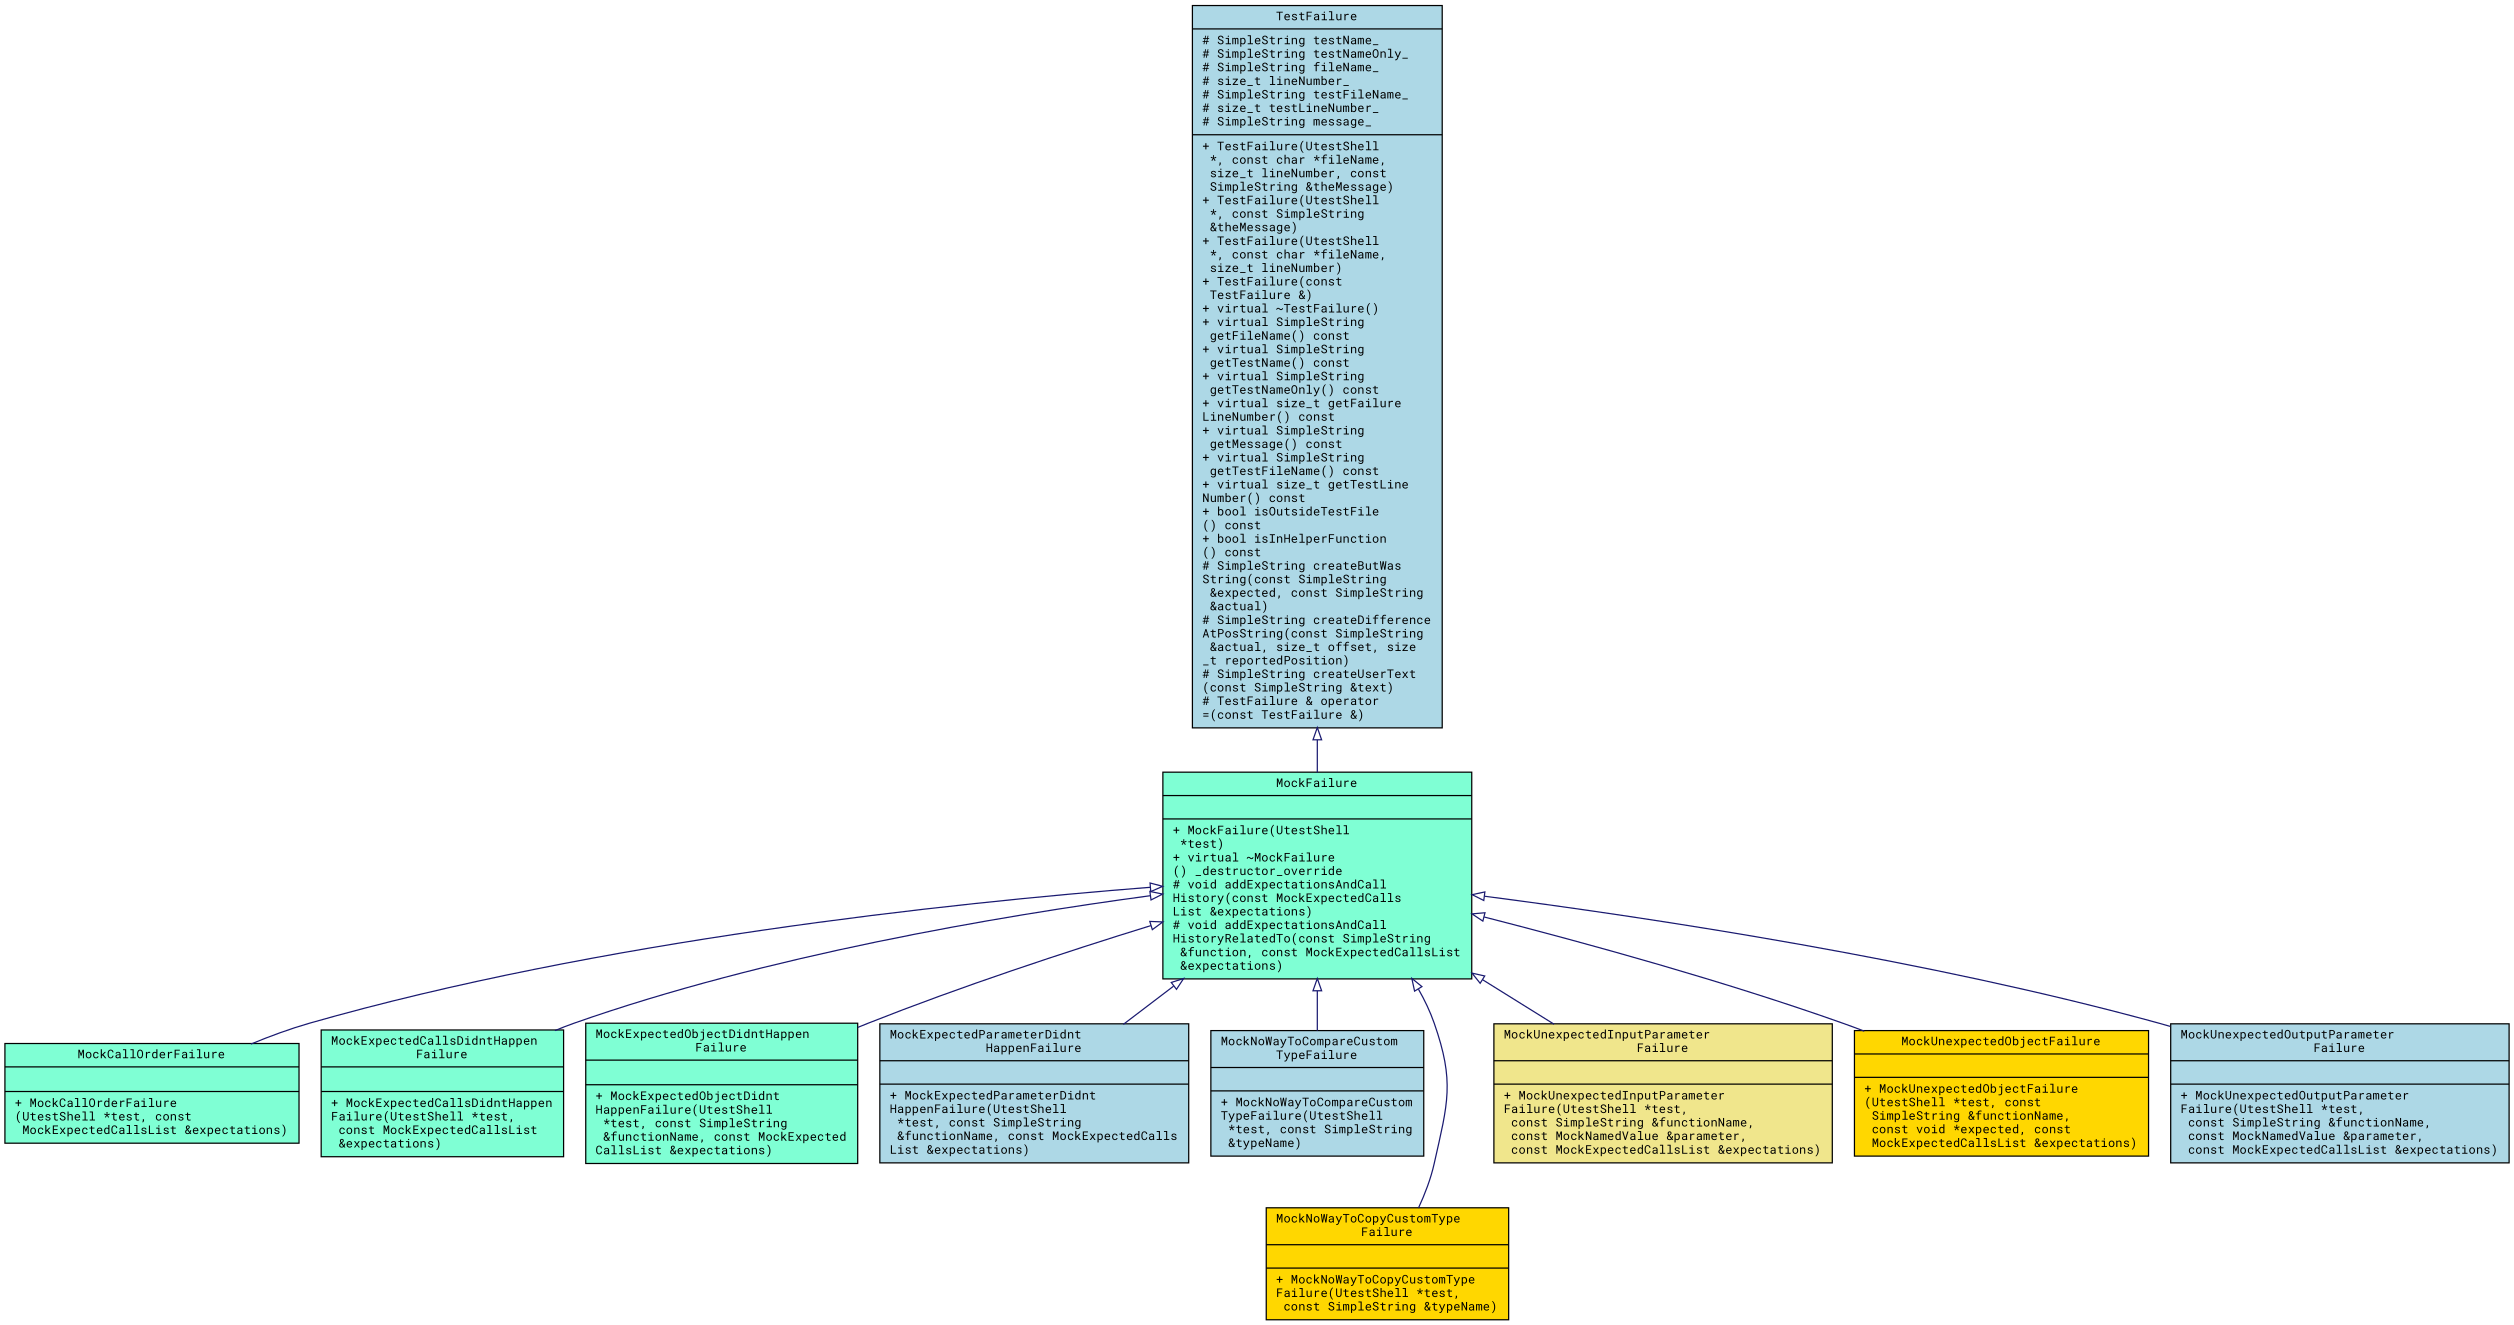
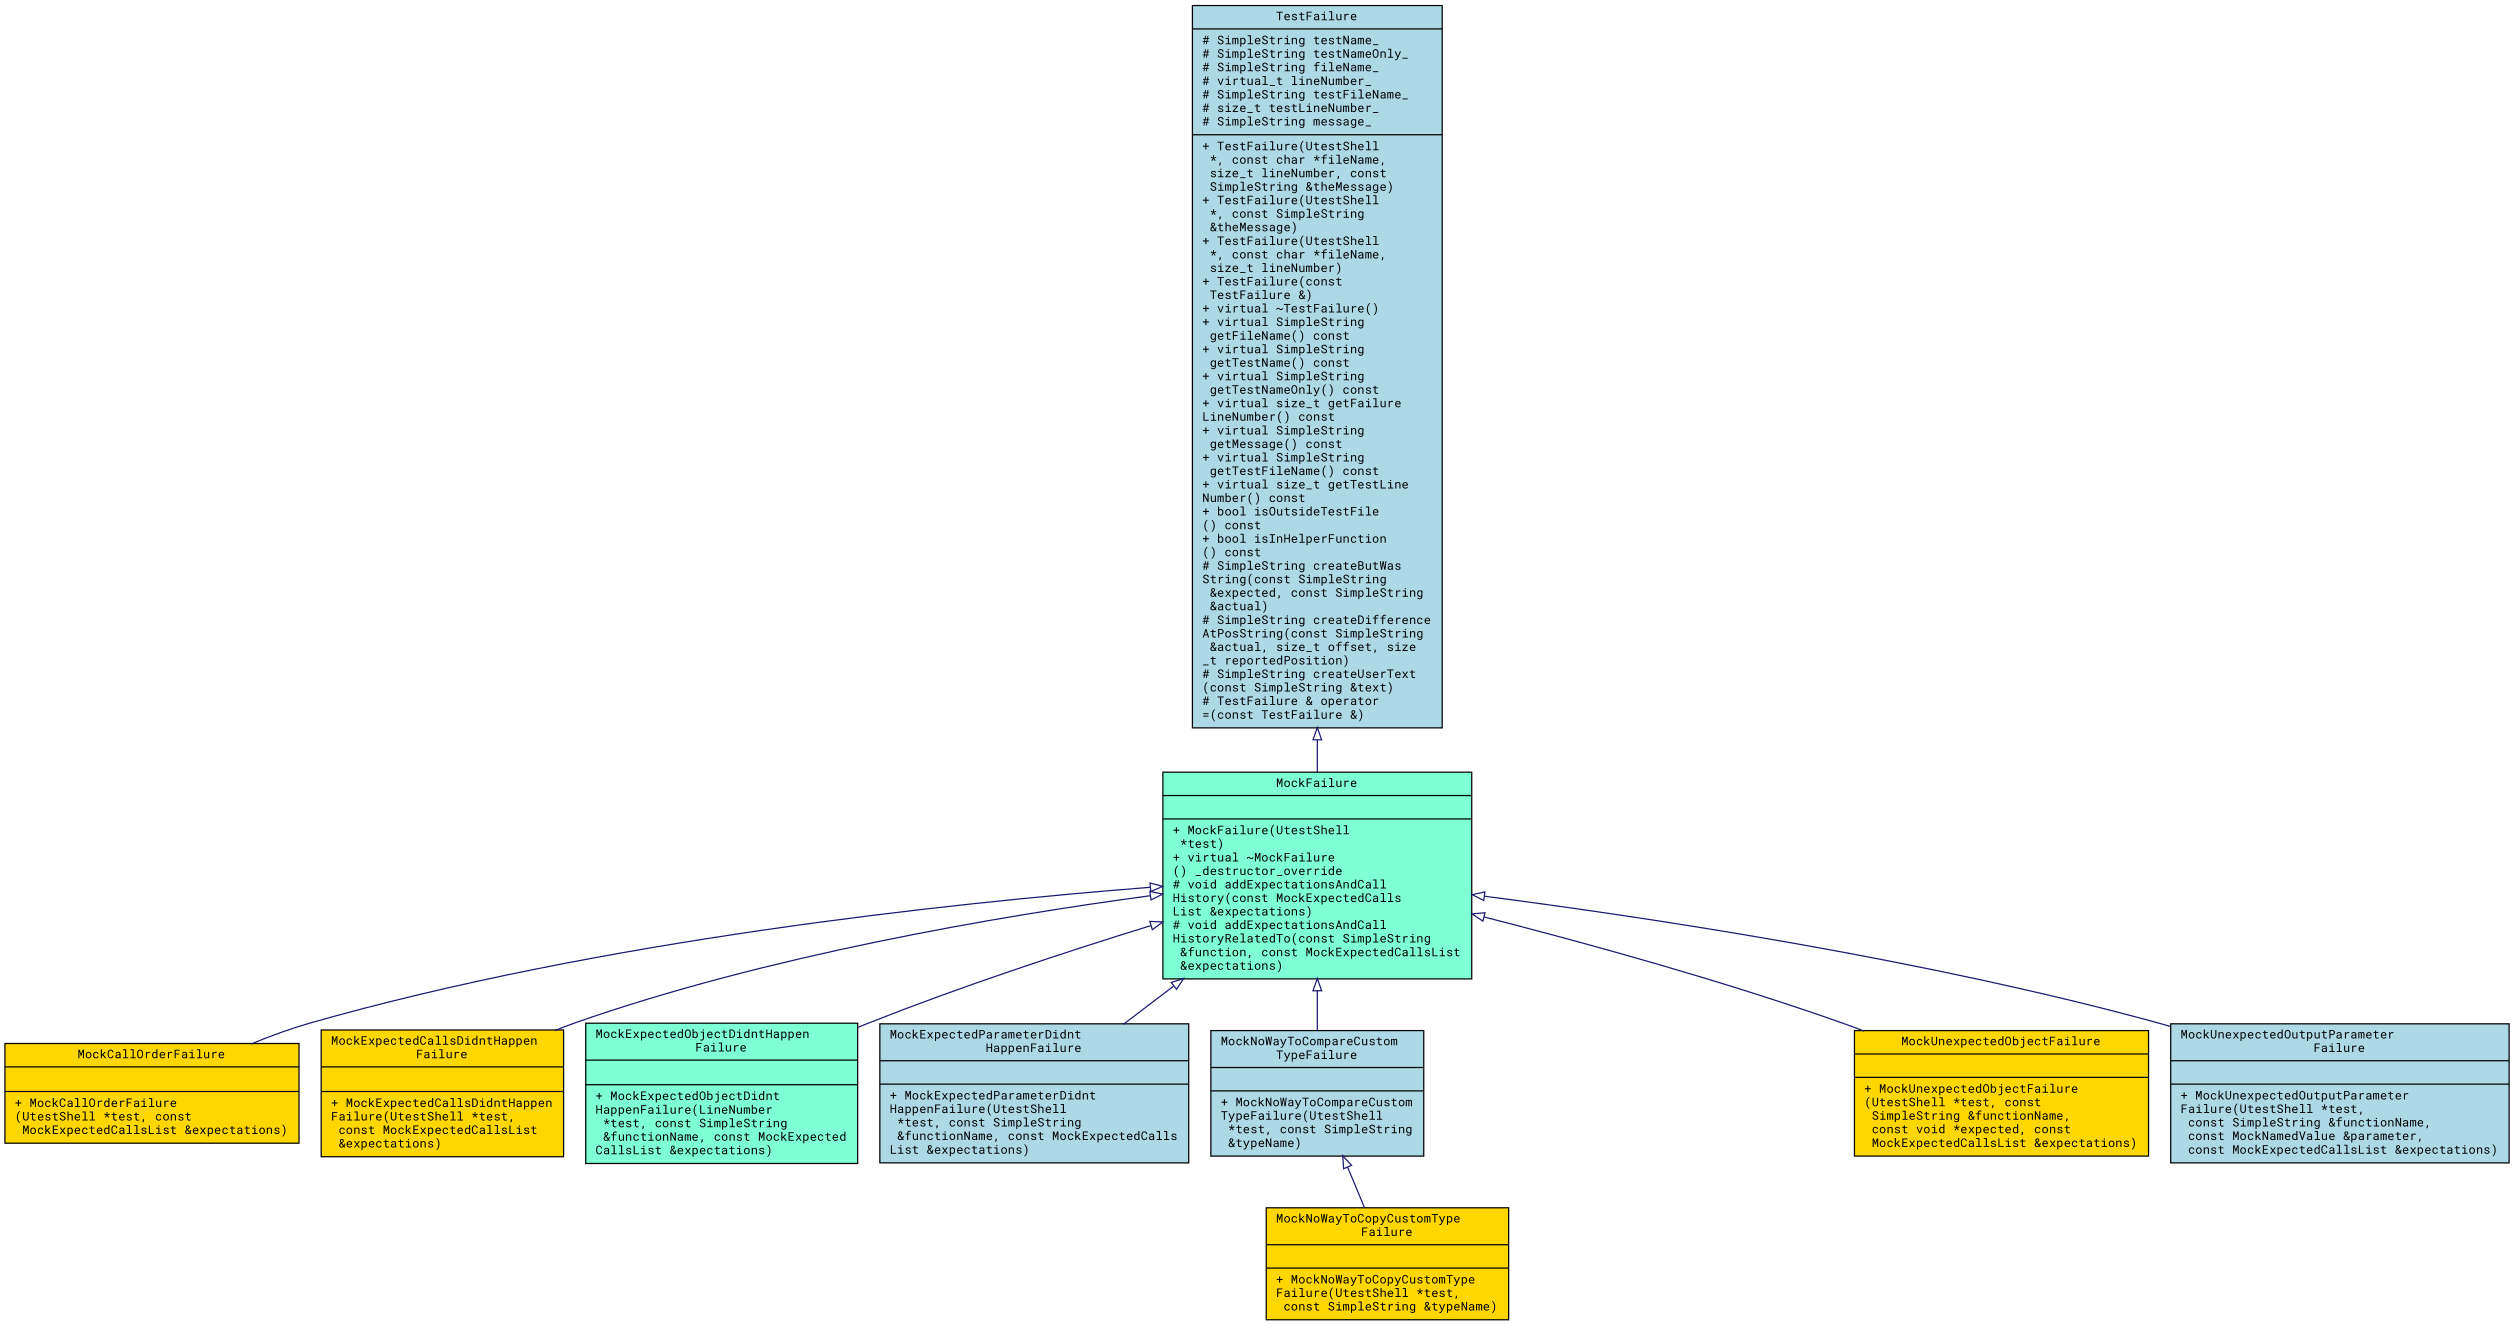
(1277, 81) -> (1288, 81)
(152, 1093) -> (152, 1093)
(442, 1093) -> (442, 1093)
(1663, 1093) -> none
(1447, 1098) -> (1356, 1187)
(685, 1110) -> (685, 1110)
